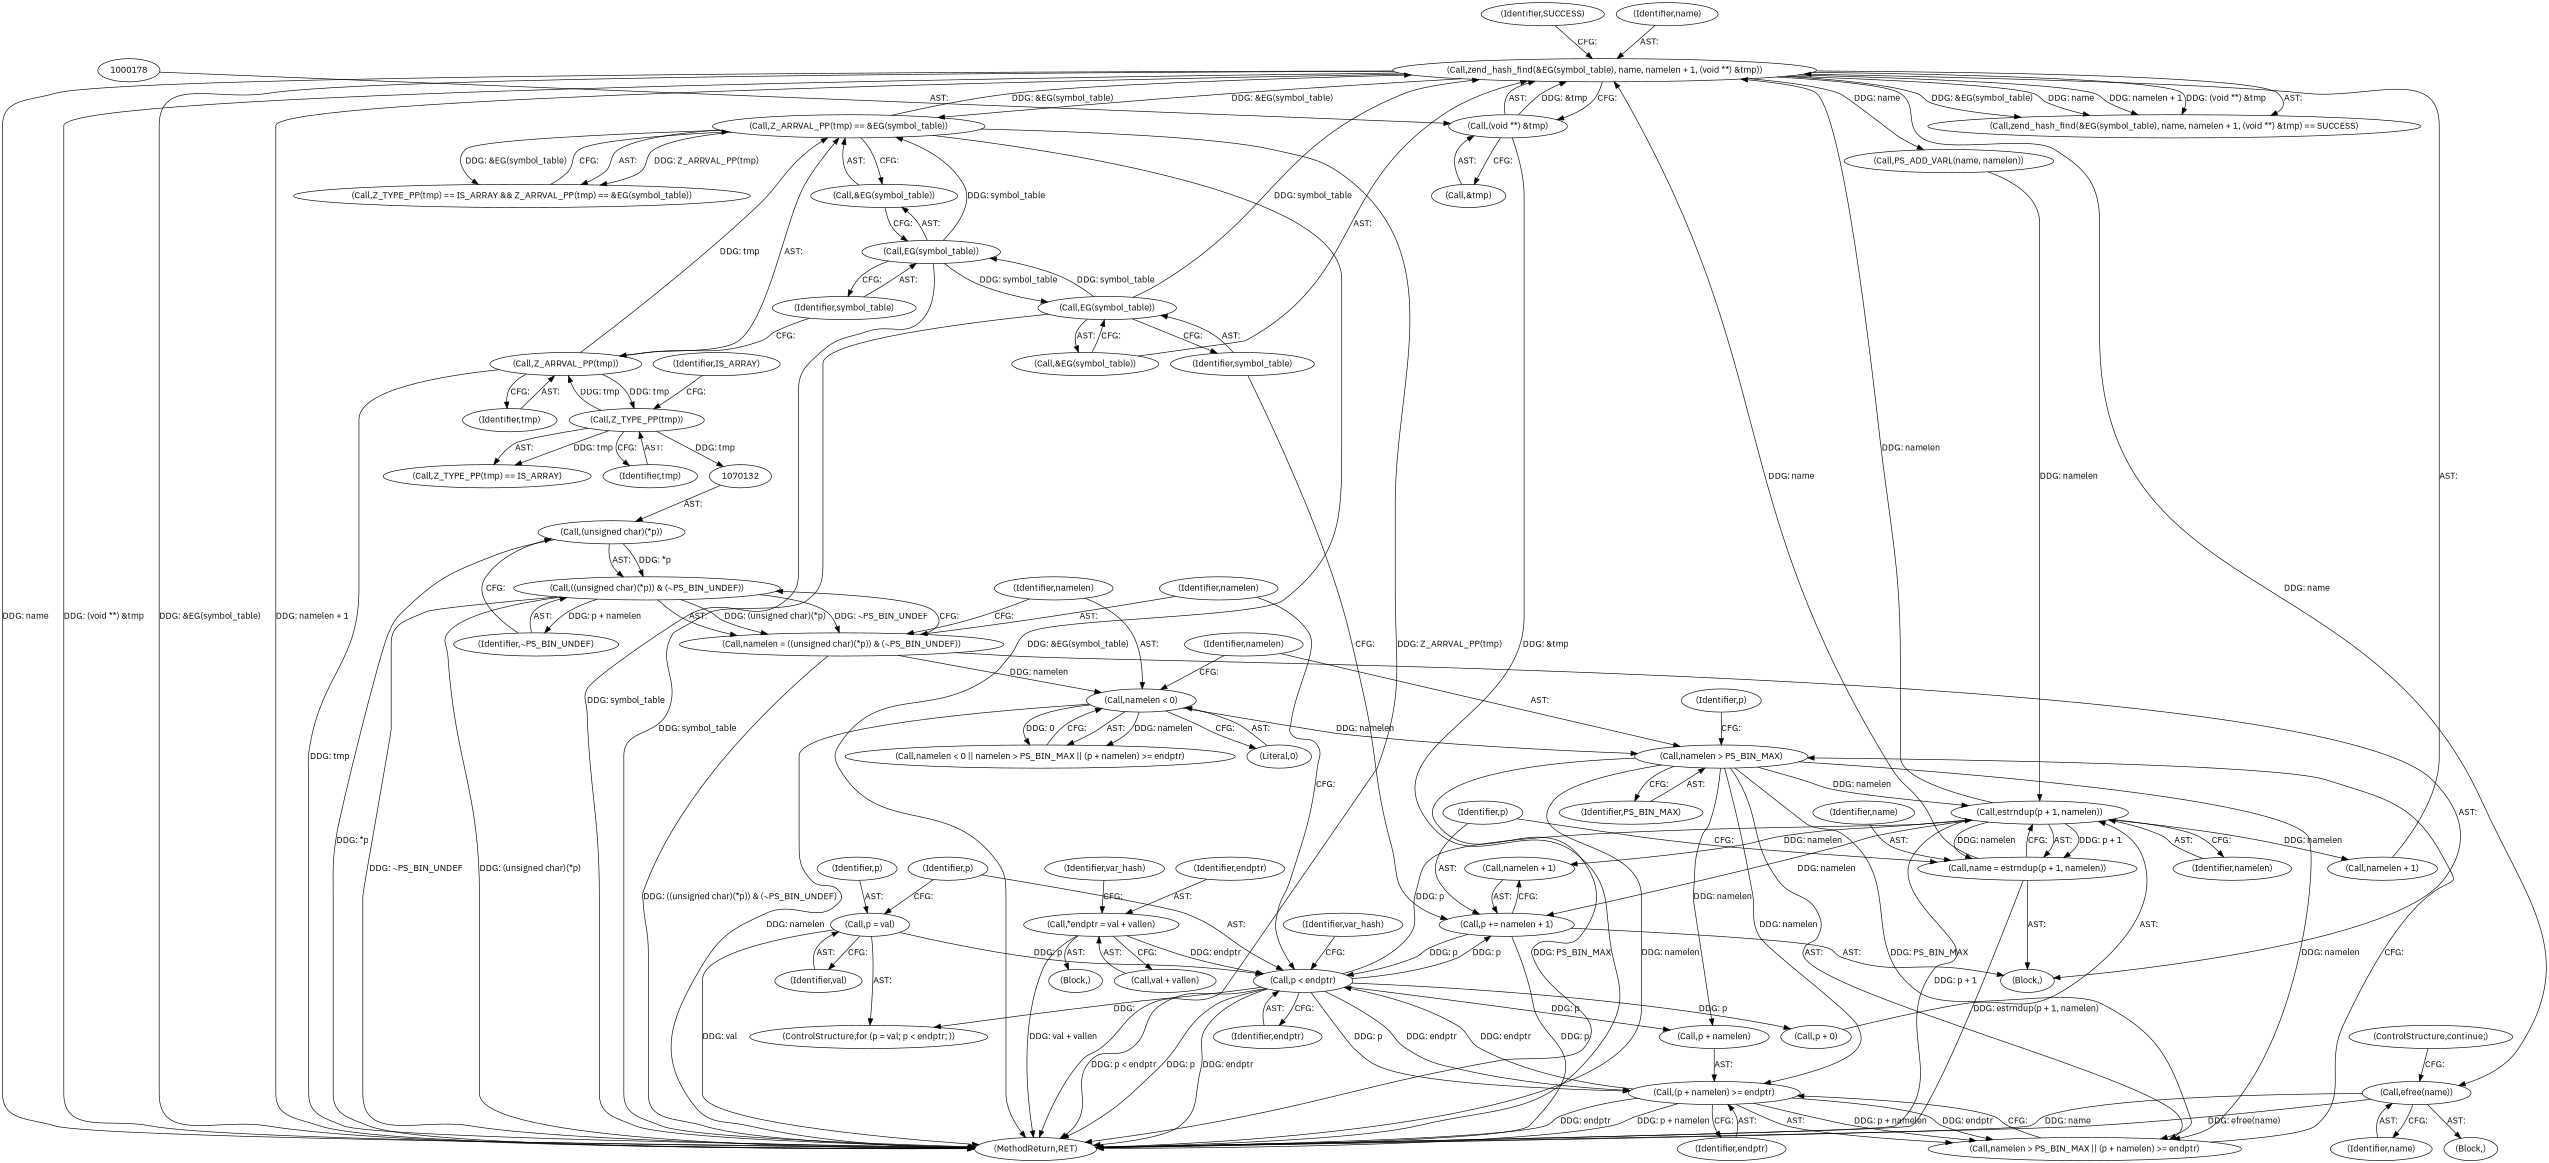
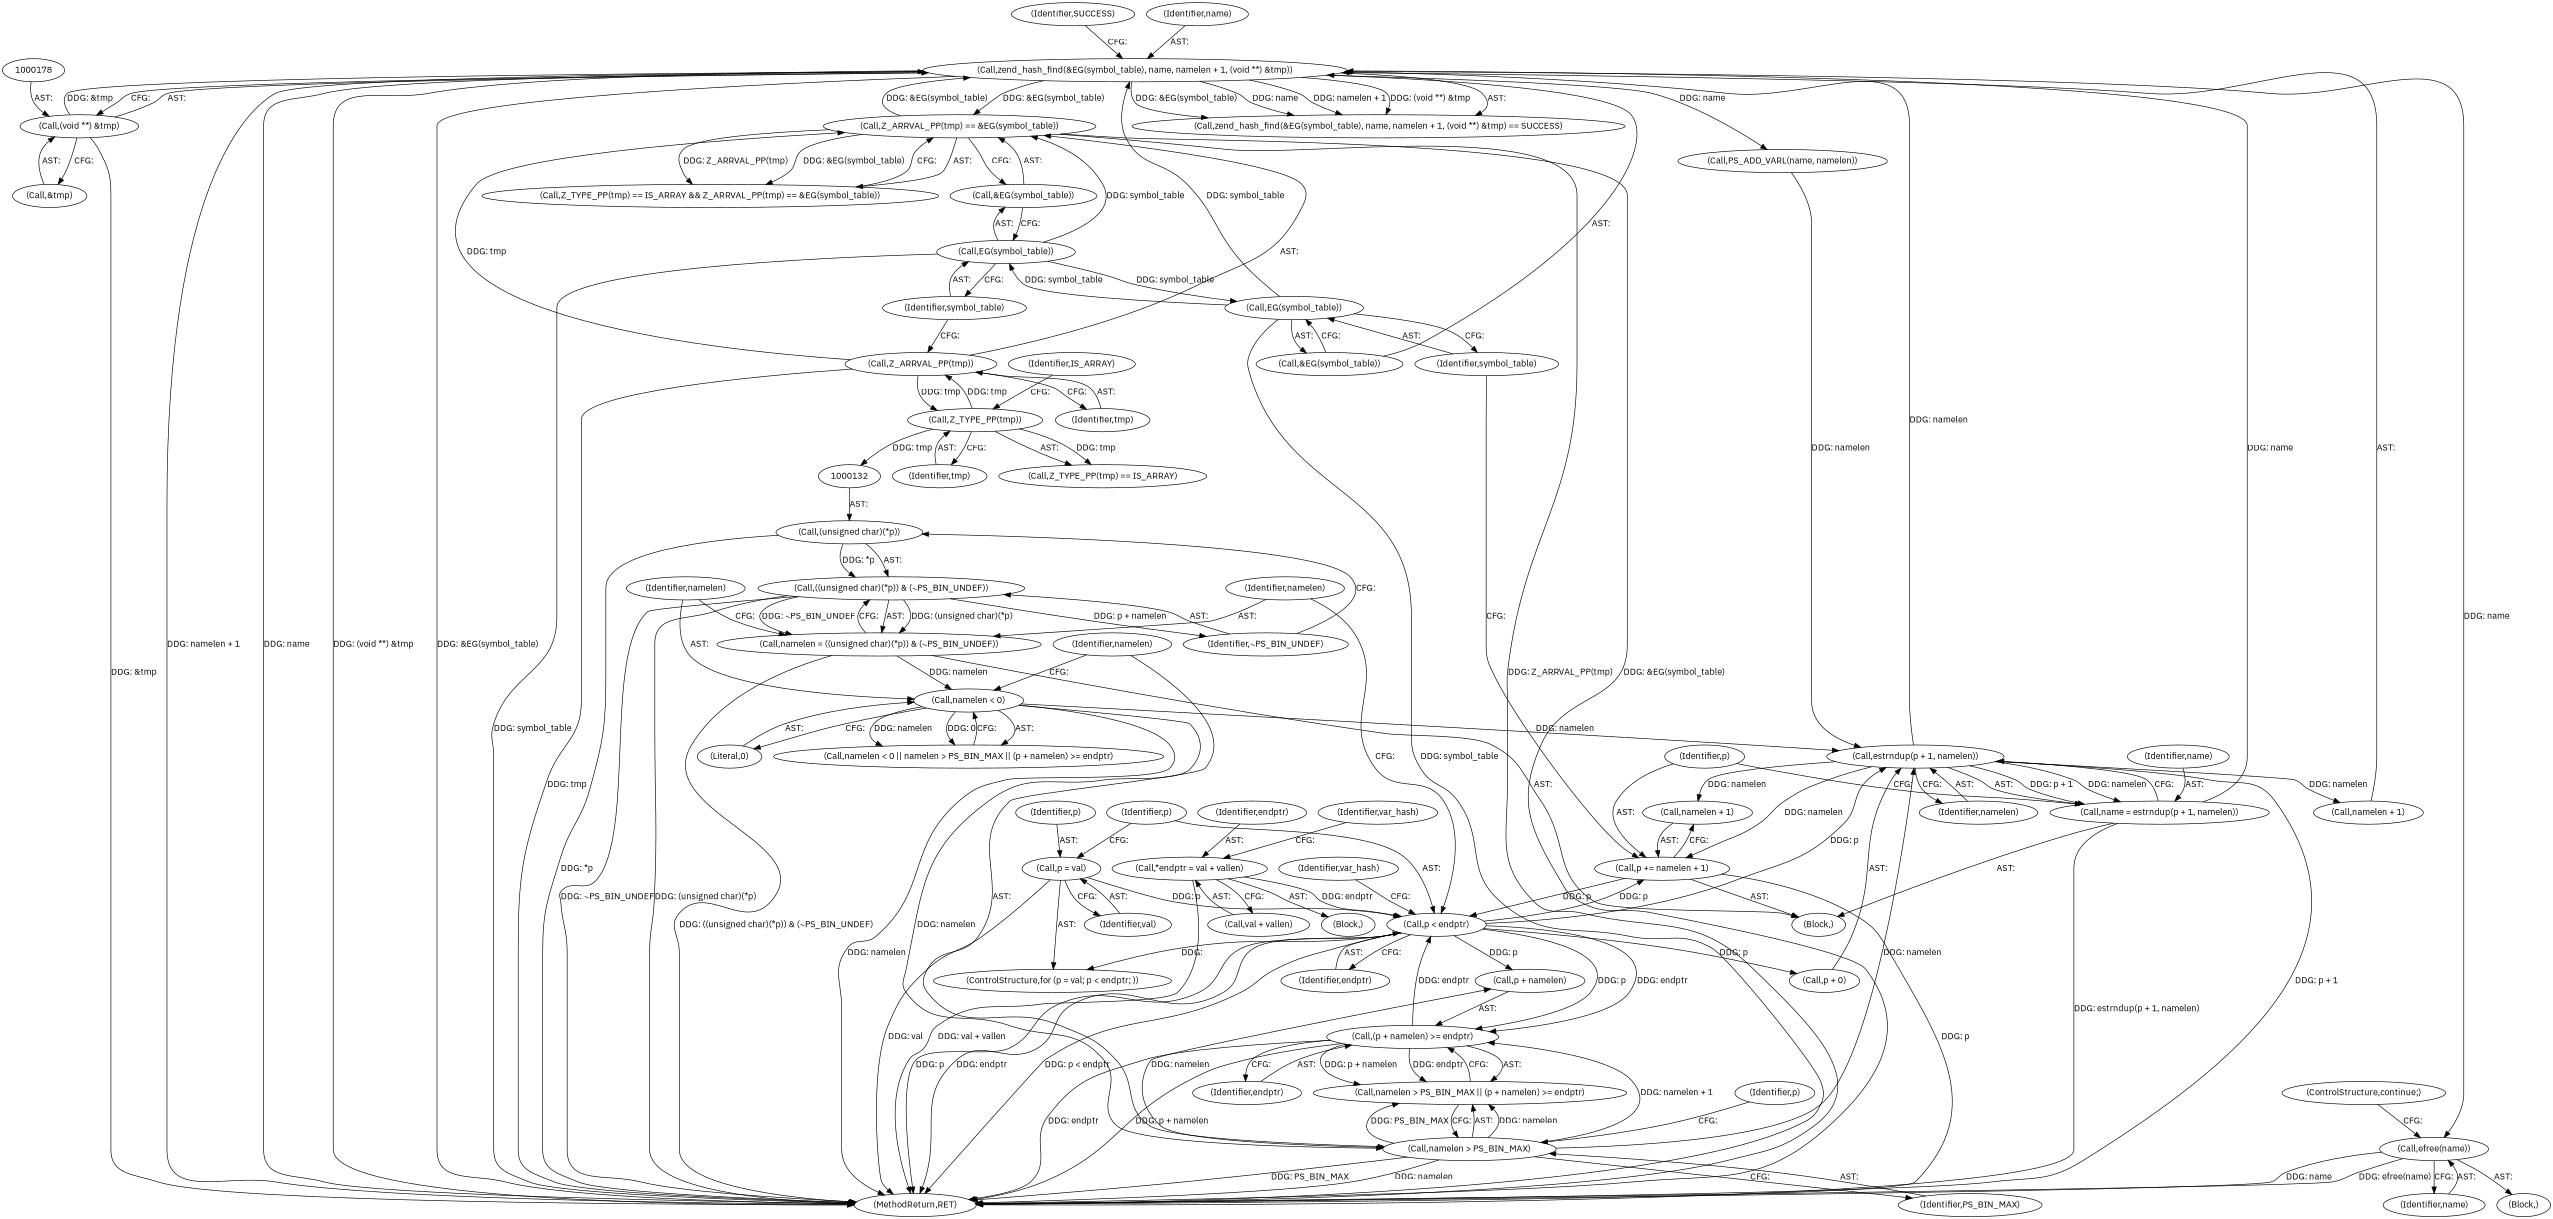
(740, 476) -> (849, 476)
none -> (1427, 726)
(1789, 925) -> (1677, 1093)
